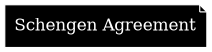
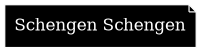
(106, 26) -> (100, 26)
